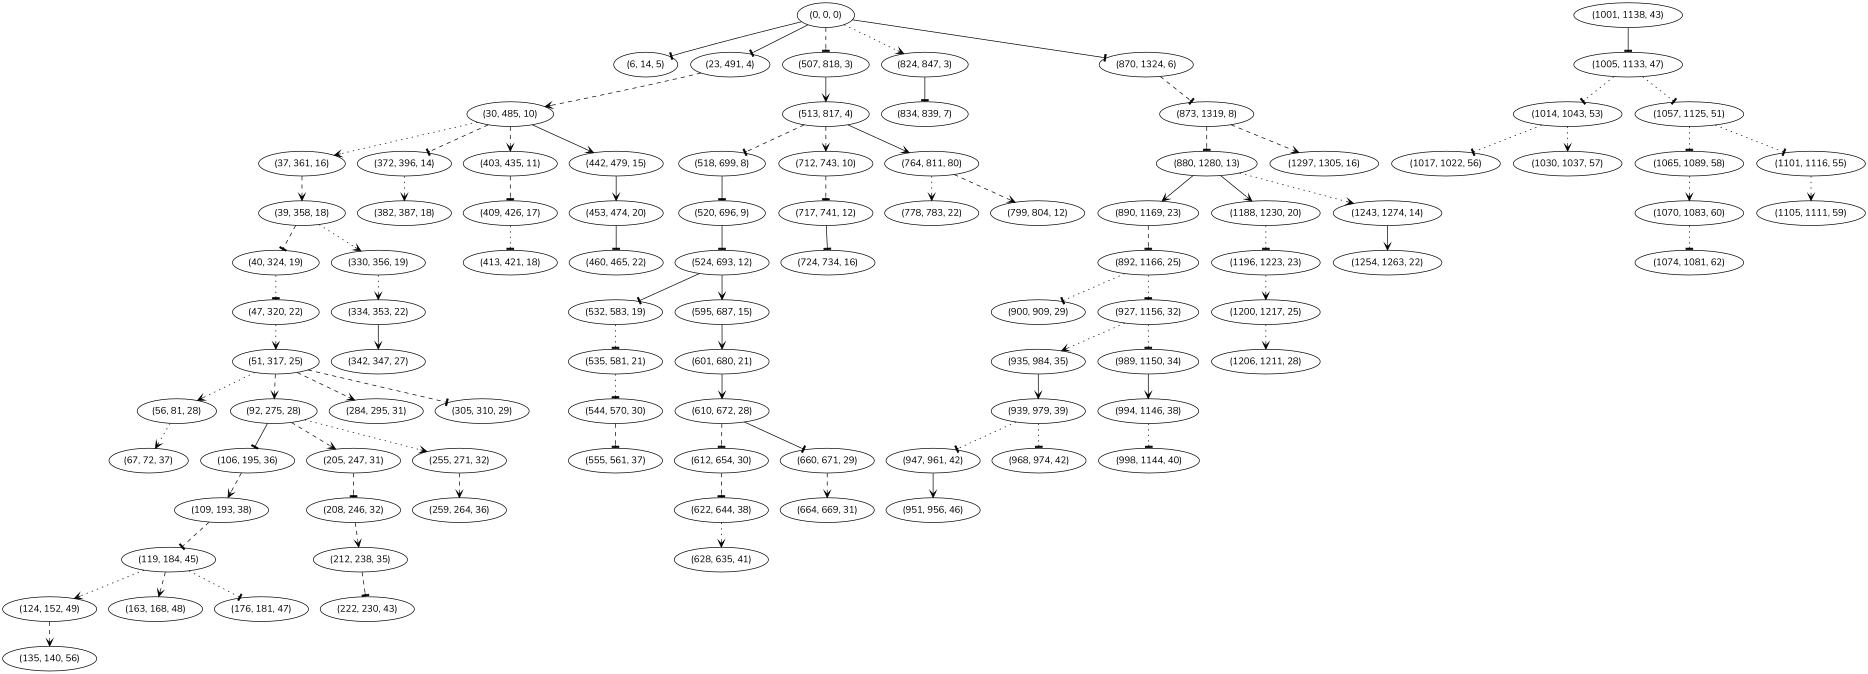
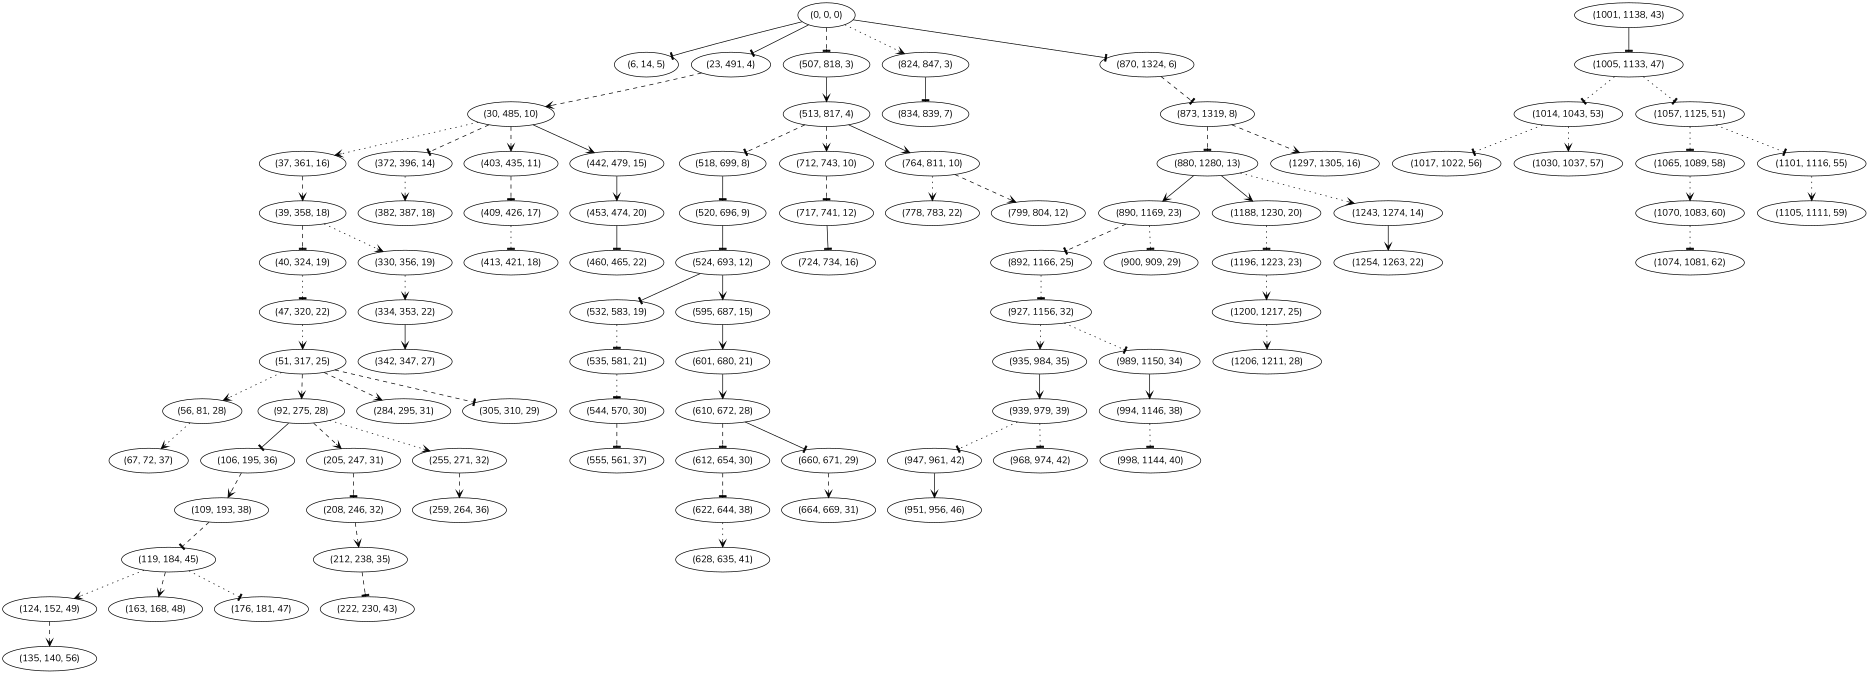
(932, 164) -> (932, 164)
(1095, 287) -> (1150, 236)
